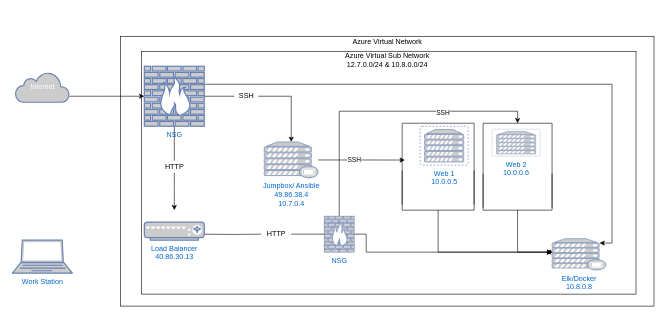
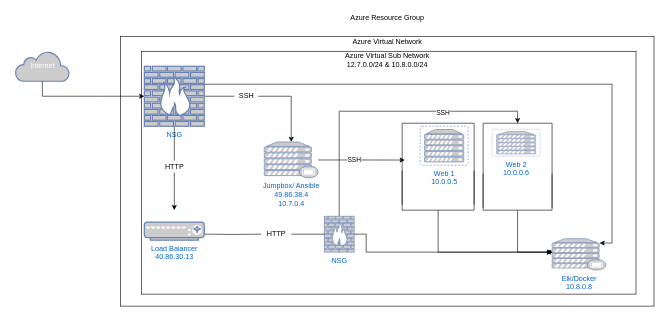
none -> (387, 18)
(42, 87) -> (42, 66)
(42, 257) -> none
